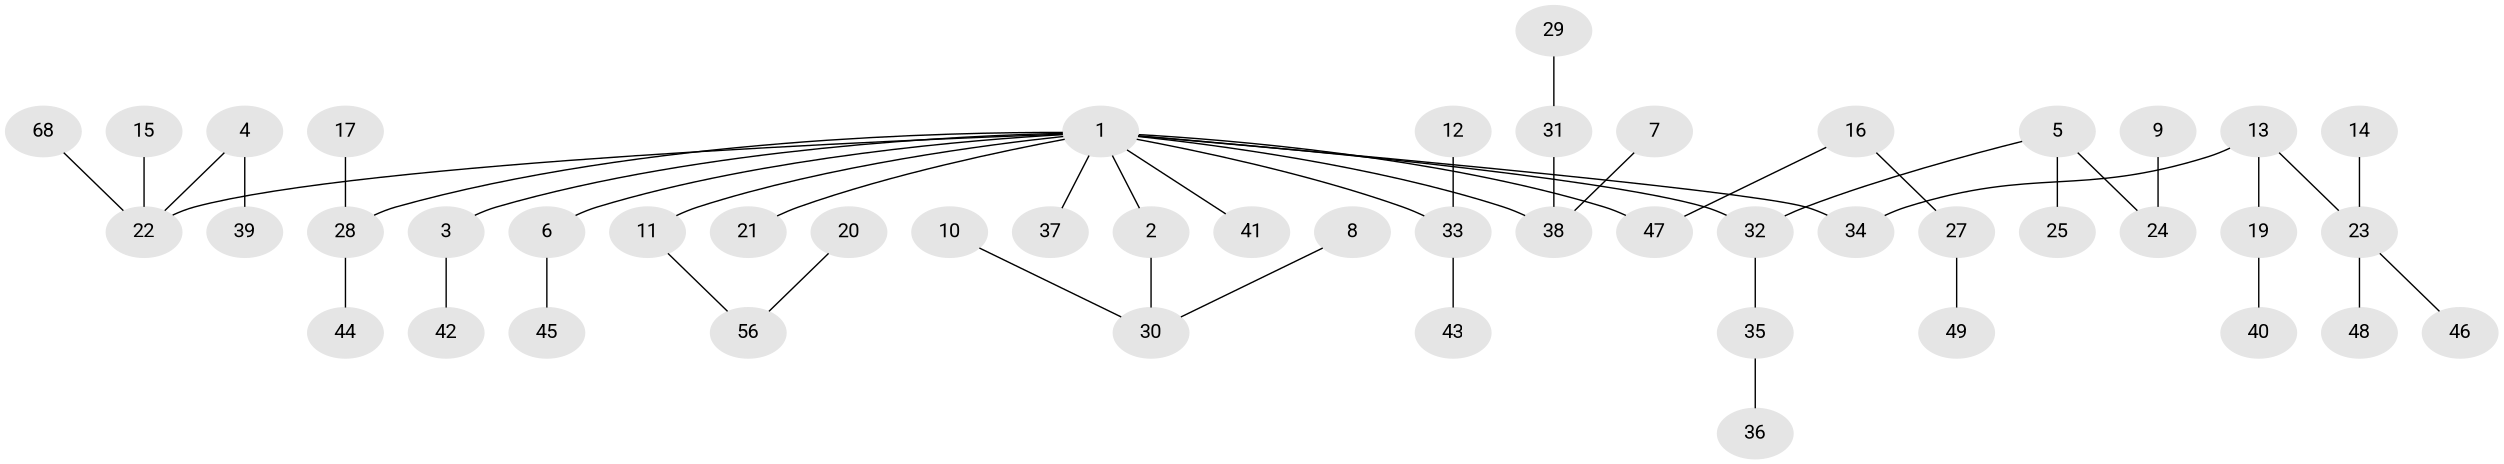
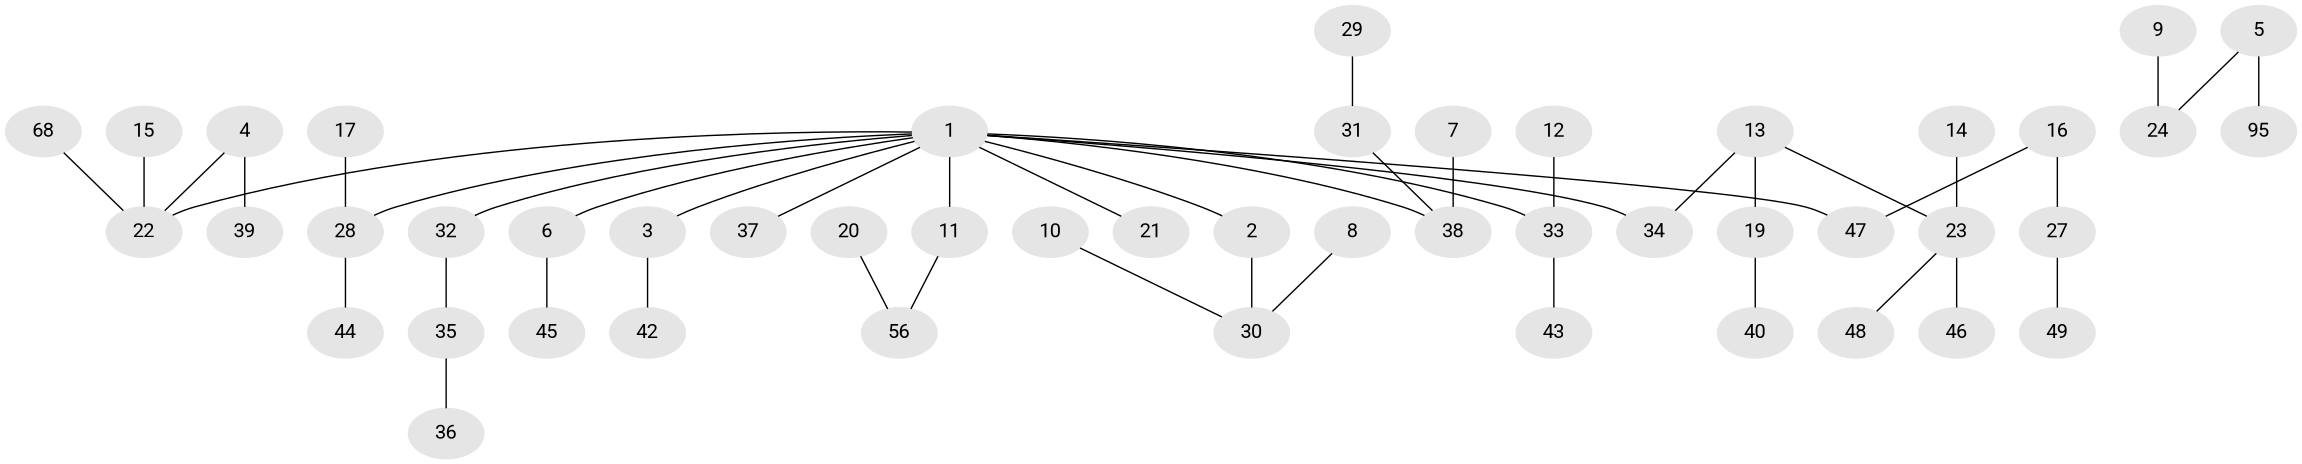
(1914, 171) -> none
(1252, 232) -> none
(2057, 232) -> (2259, 131)
